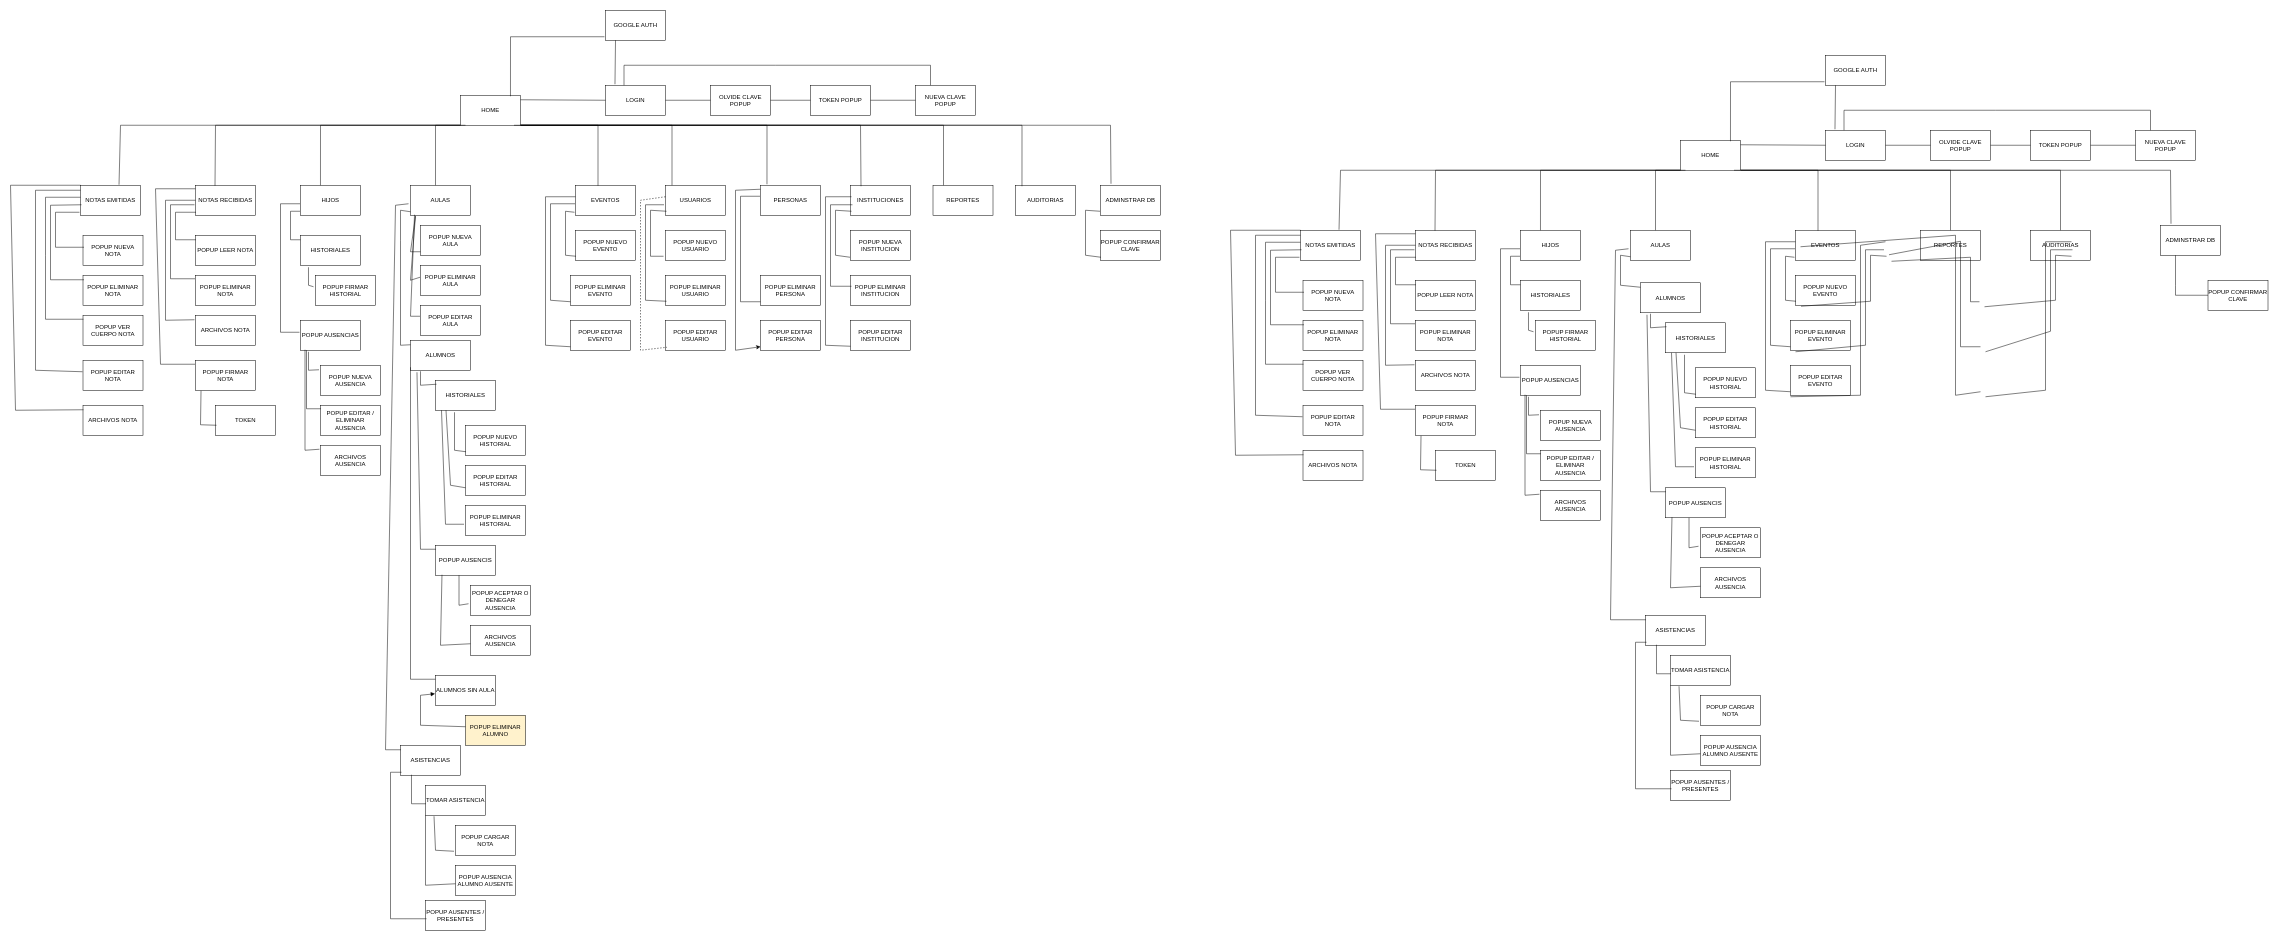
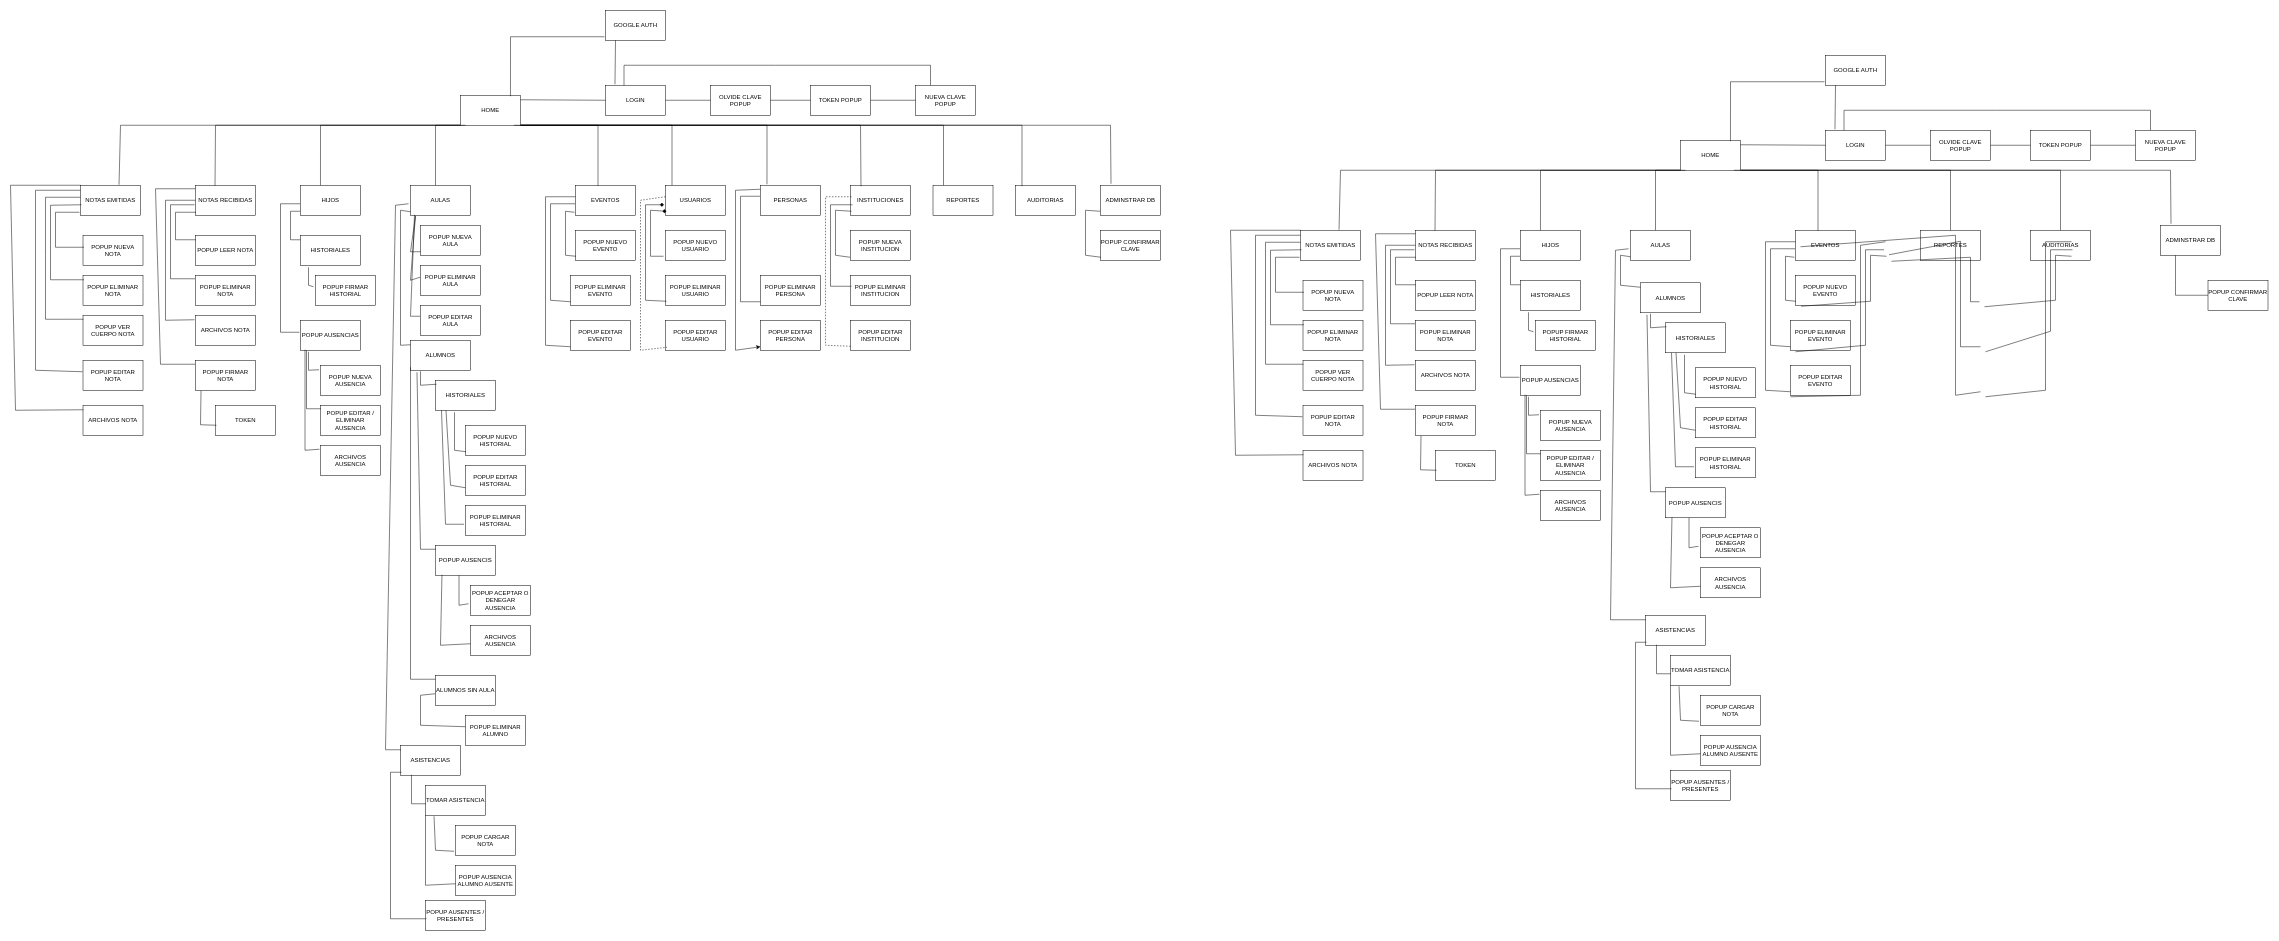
(661, 205) -> (659, 205)
(663, 211) -> (661, 211)
(825, 270) -> (825, 270)
(430, 694) -> (432, 694)
(495, 730) -> (495, 730)
